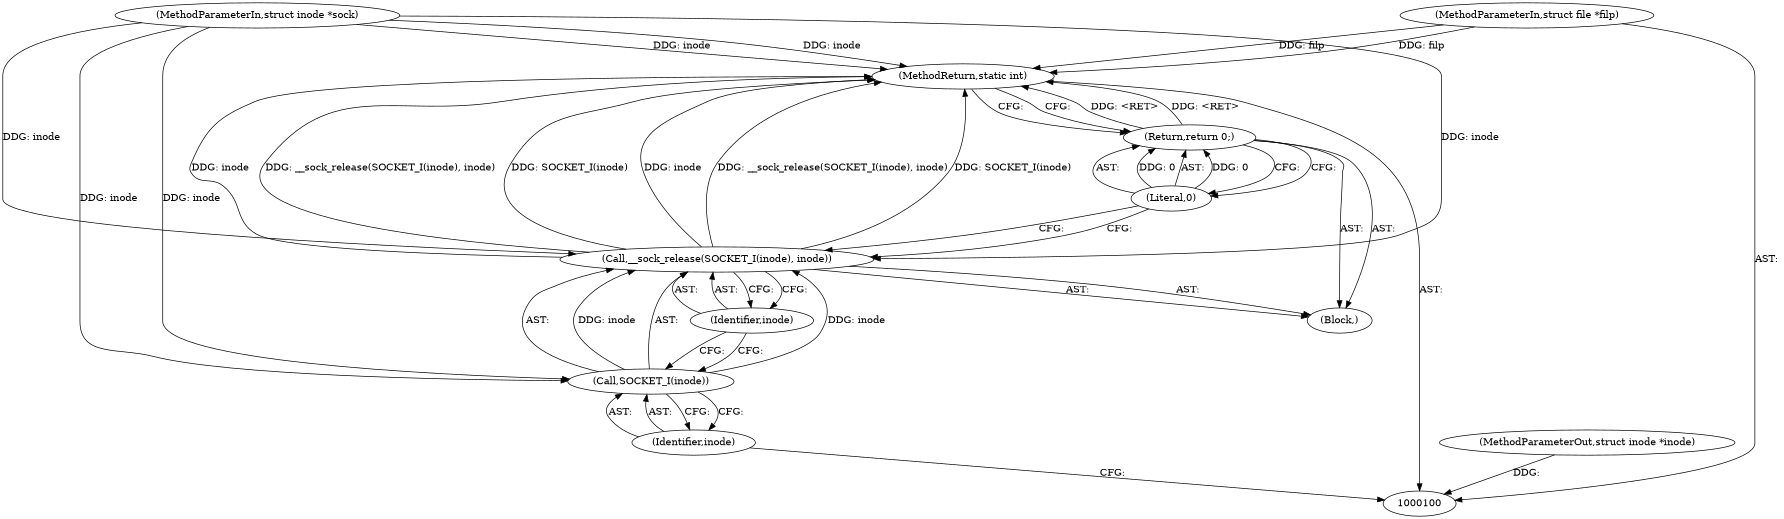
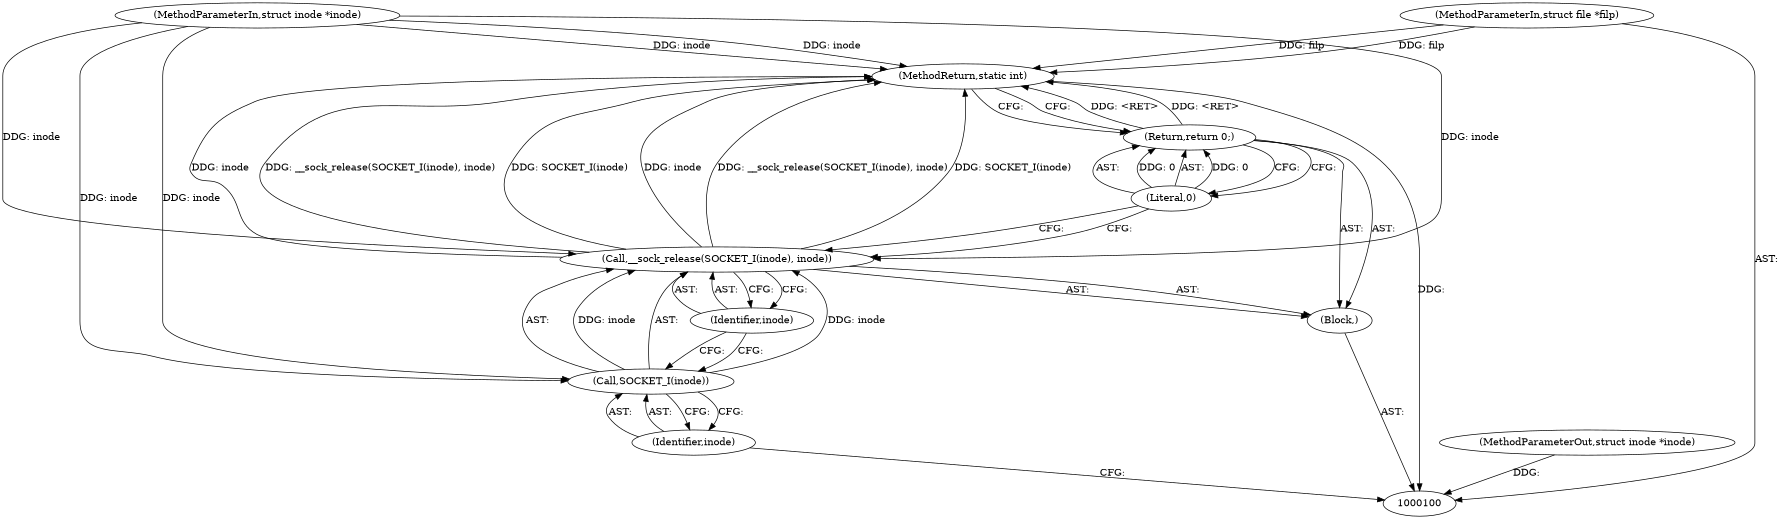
(257, 15) -> (257, 15)
(1433, 290) -> (1433, 290)
none -> (1378, 409)
